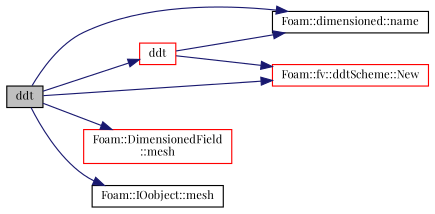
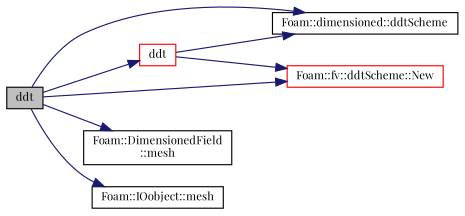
(350, 22) -> (365, 23)
(158, 147) -> (158, 148)
